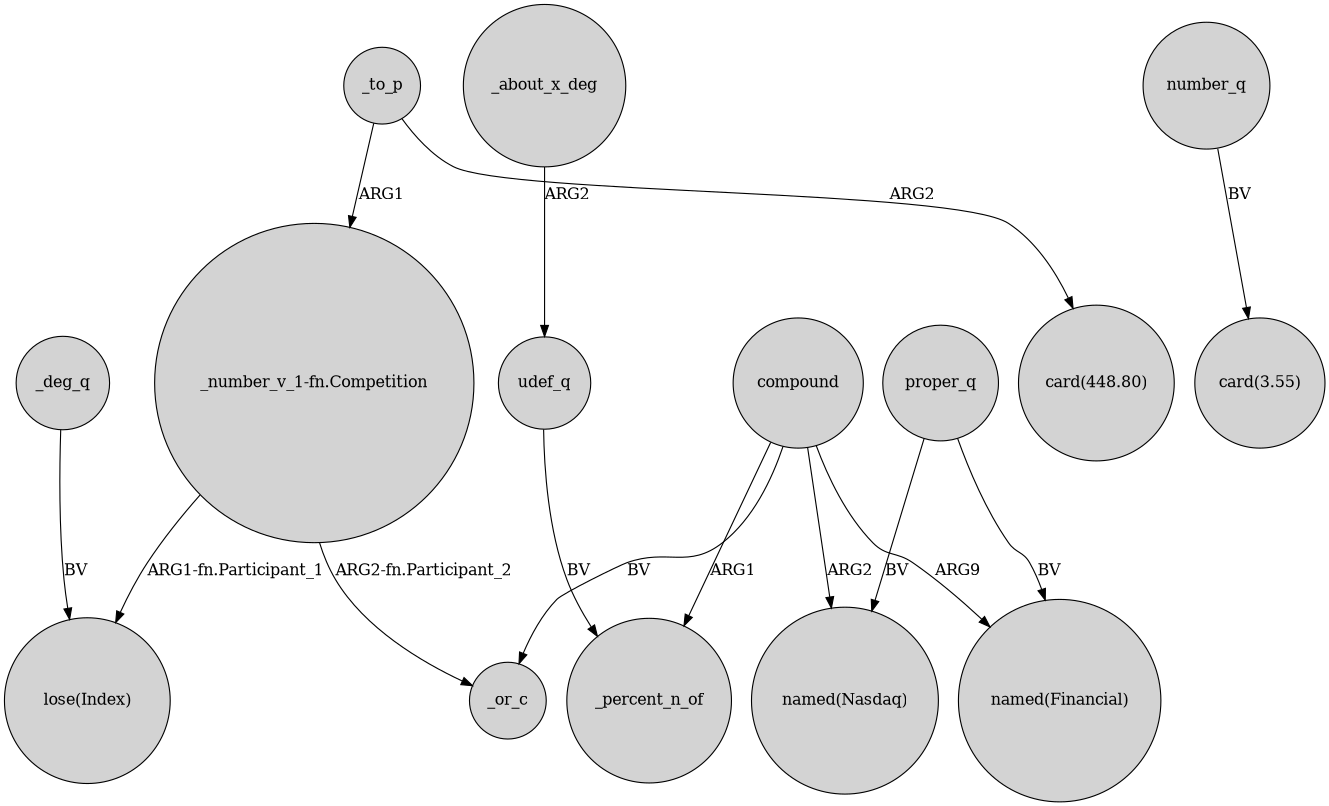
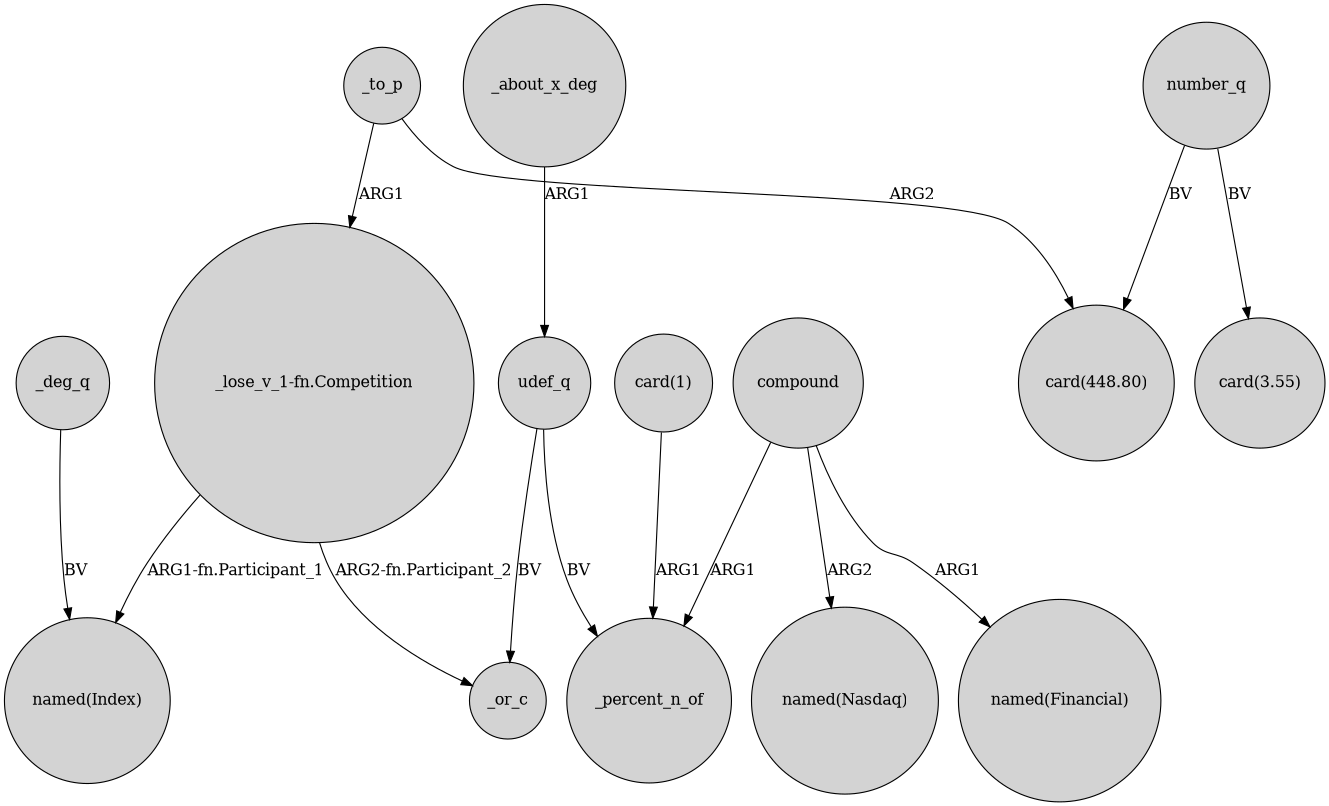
(567, 195) -> (567, 195)
none -> (1156, 222)
(314, 383) -> (314, 383)
none -> (664, 383)
(941, 383) -> none
(662, 557) -> (521, 540)
(958, 571) -> (958, 571)
(87, 701) -> (87, 701)
